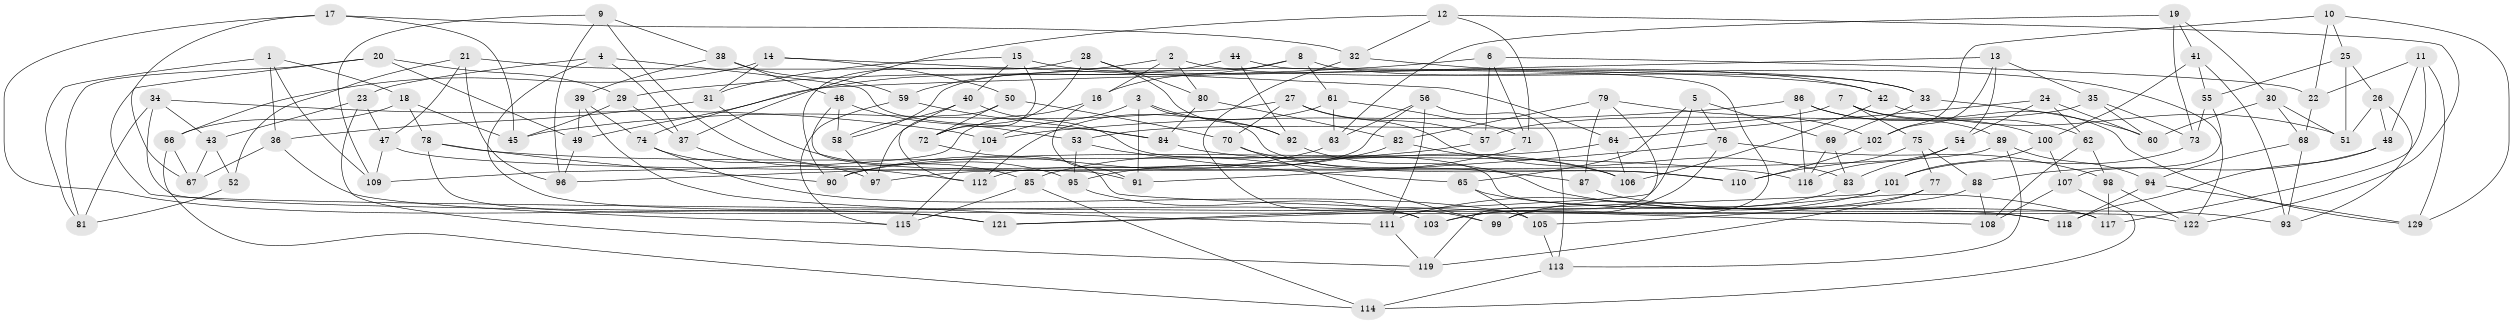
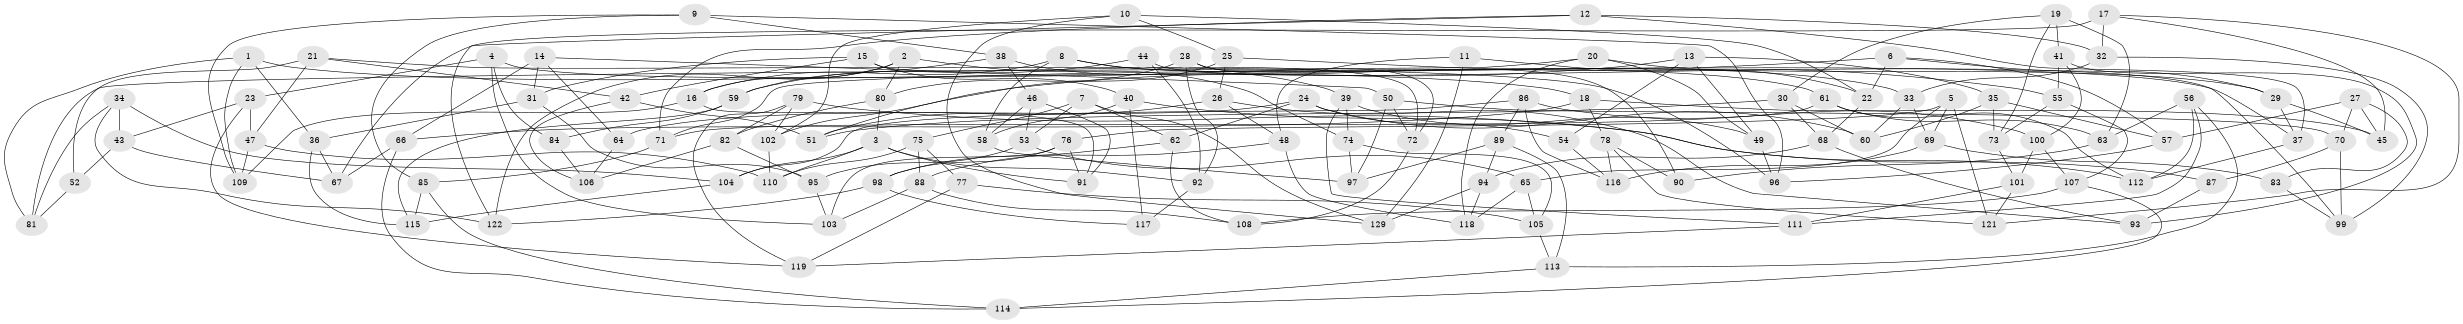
(1183, 120) -> (878, 120)
(1107, 155) -> none
(1893, 165) -> none
(2312, 184) -> none
